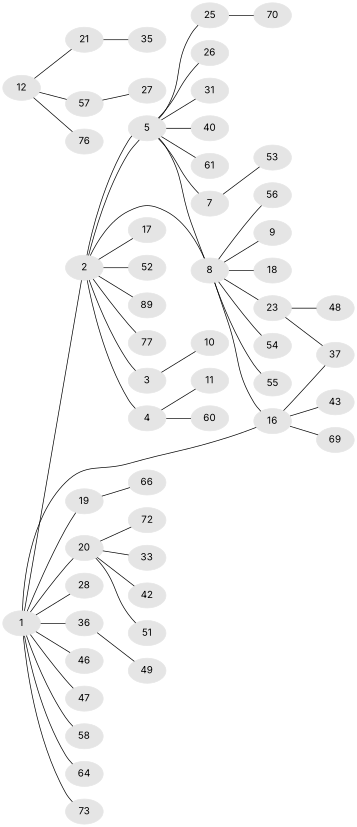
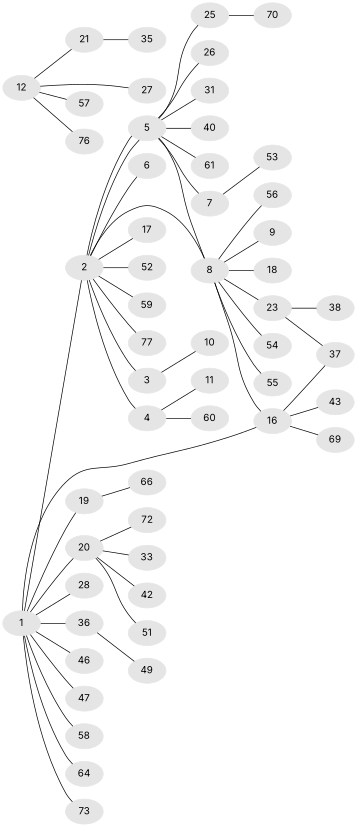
(116, 97) -> (85, 84)
none -> (147, 166)
(147, 305) -> (147, 305)
(335, 308) -> (335, 308)
